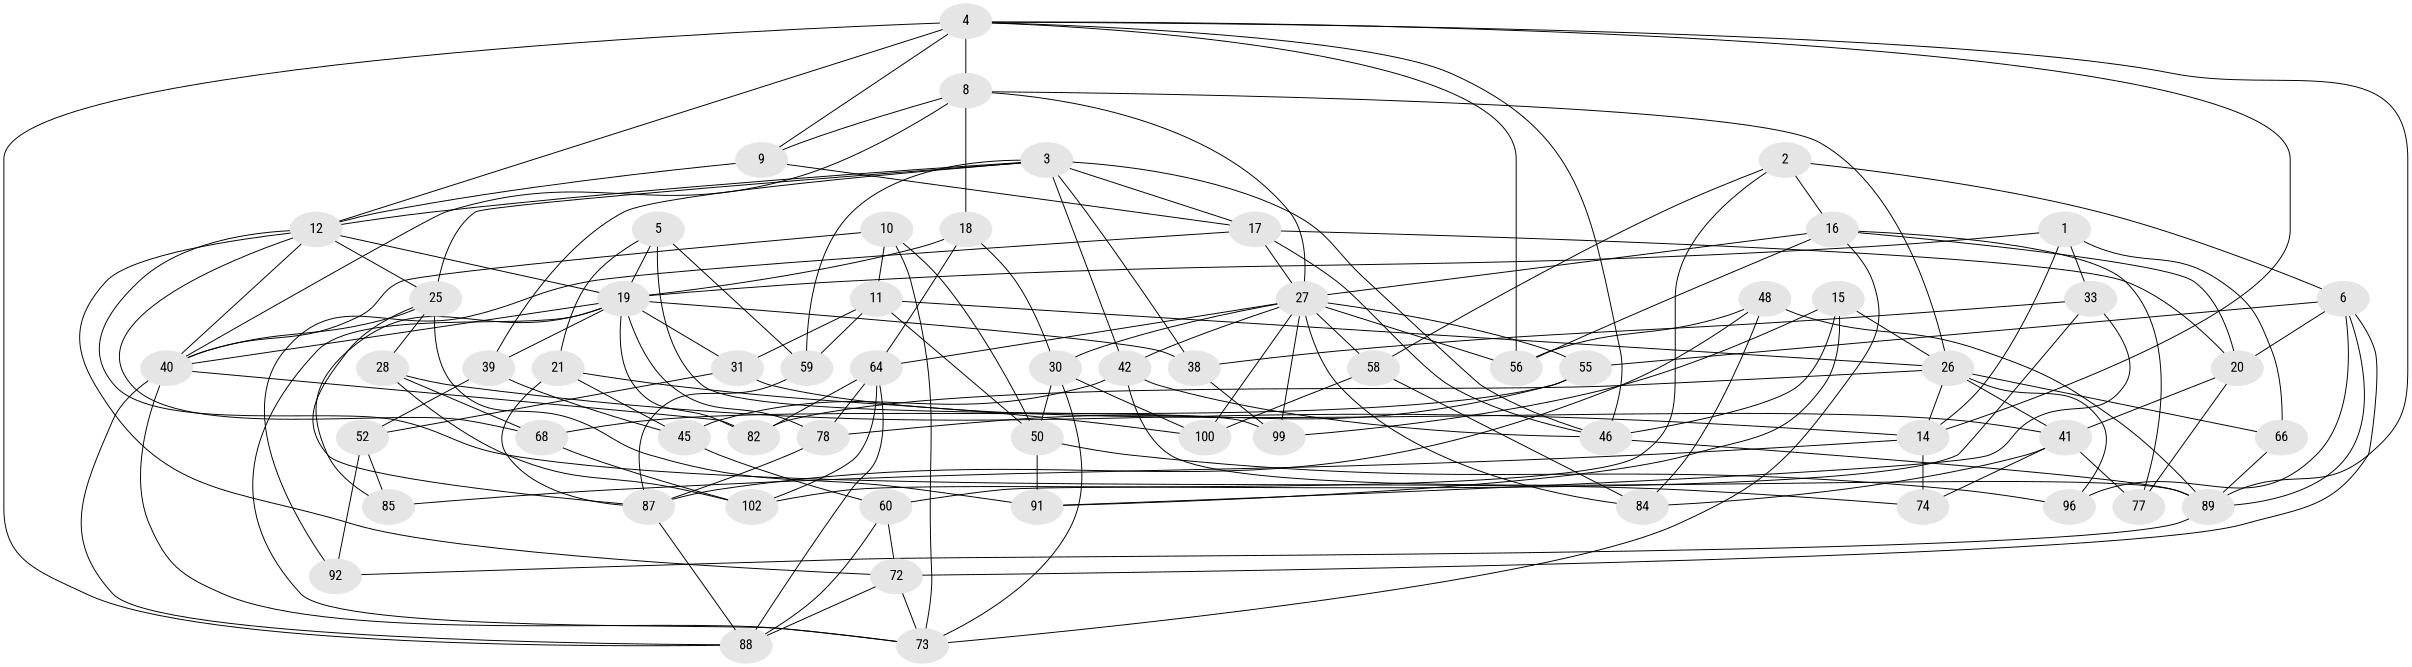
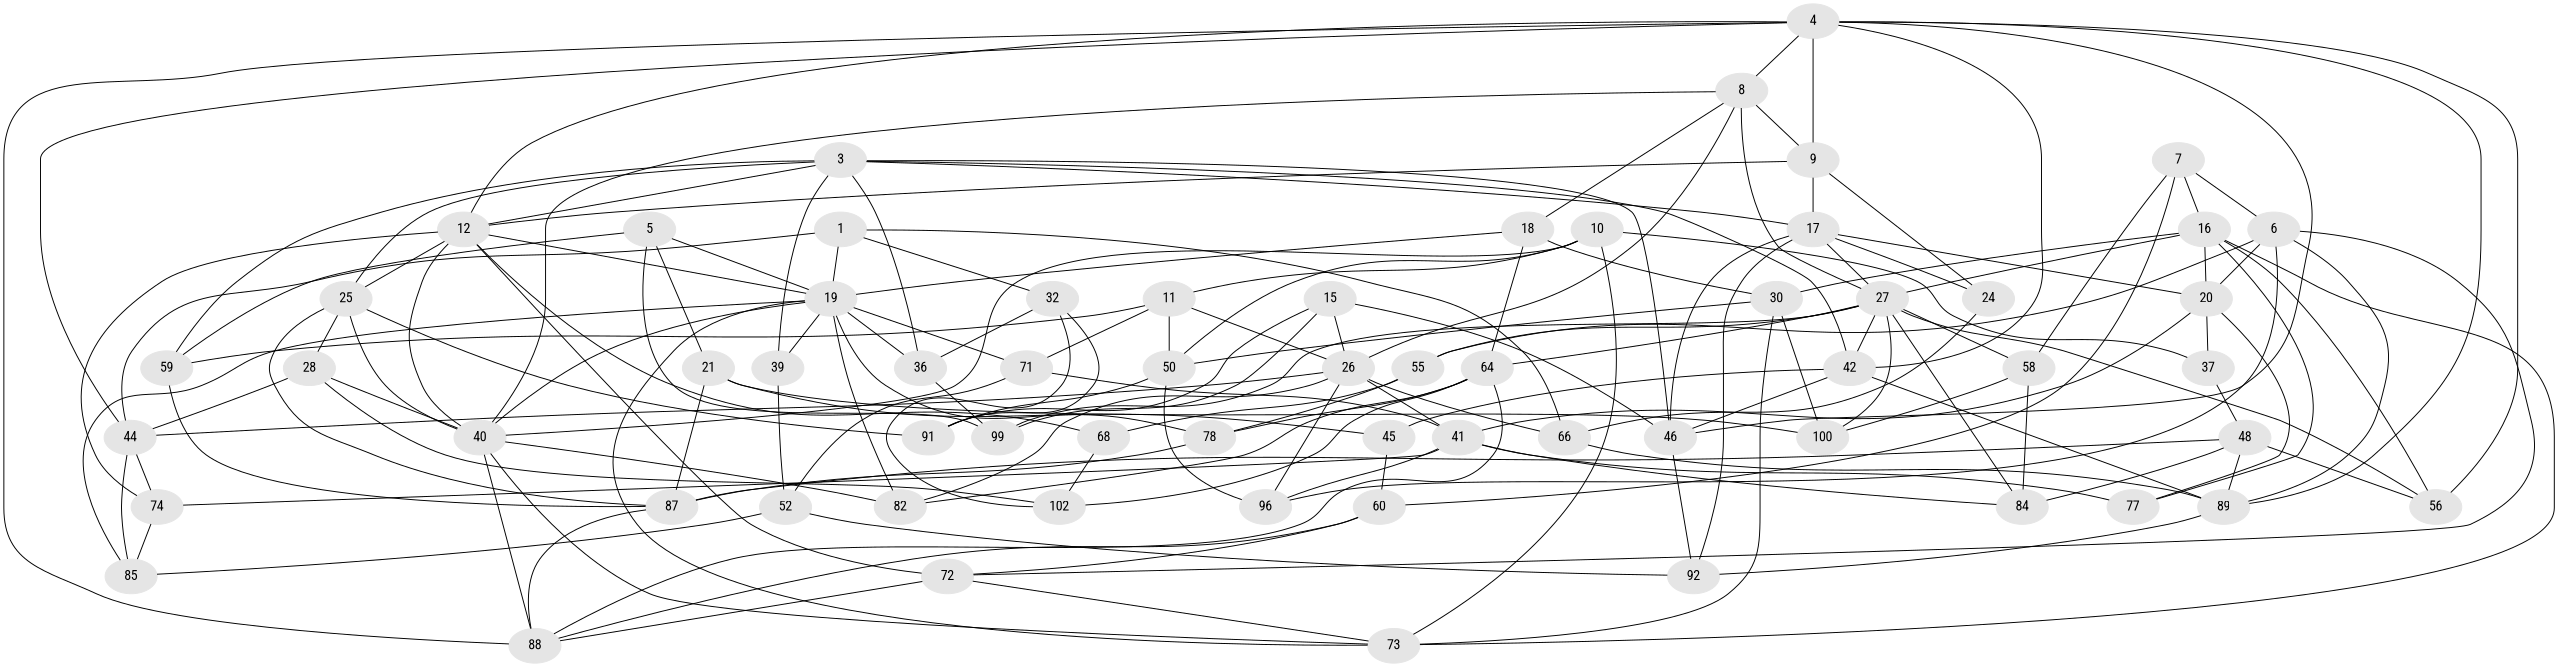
(1785, 160) -> (2178, 160)
none -> (2042, 189)
none -> (1989, 299)
(2091, 299) -> (1053, 299)
(1175, 326) -> (2008, 256)
(737, 368) -> (1027, 368)
(1194, 368) -> (921, 368)
none -> (2208, 368)
(462, 403) -> (394, 404)
(611, 416) -> none
(1923, 438) -> (130, 438)
(1883, 459) -> (1682, 507)
none -> (1363, 474)
none -> (144, 542)
